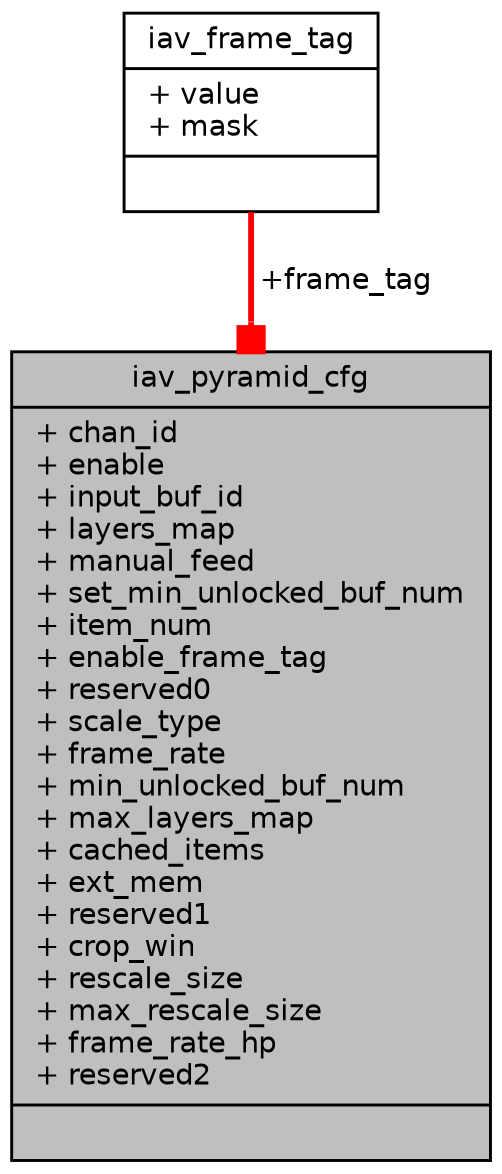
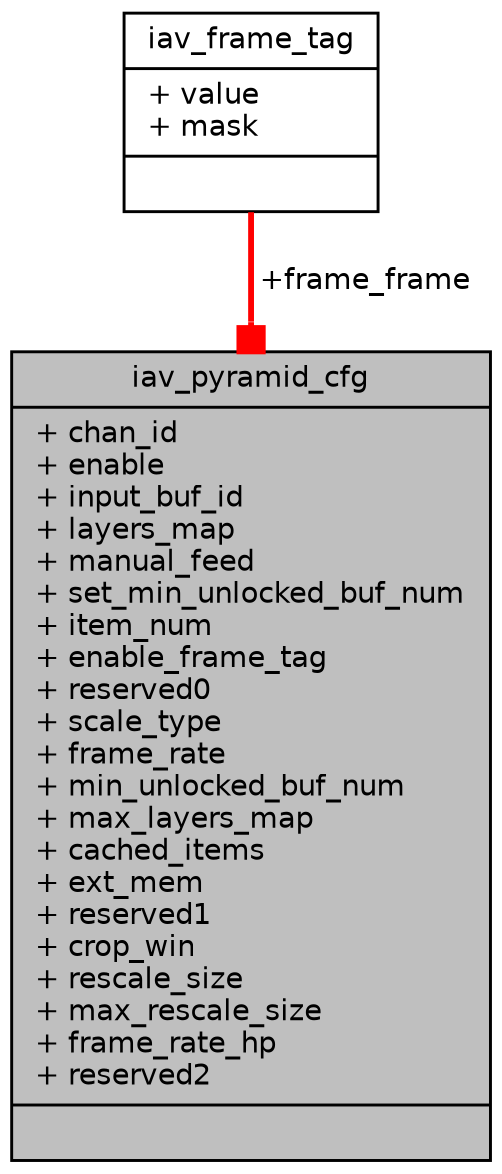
(342, 282) -> (362, 282)
